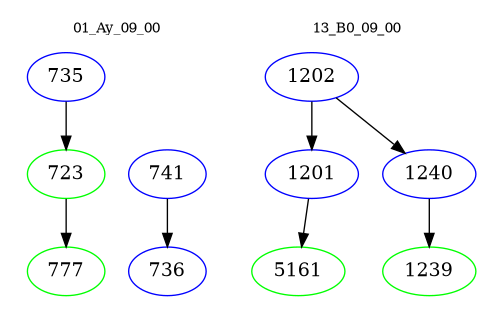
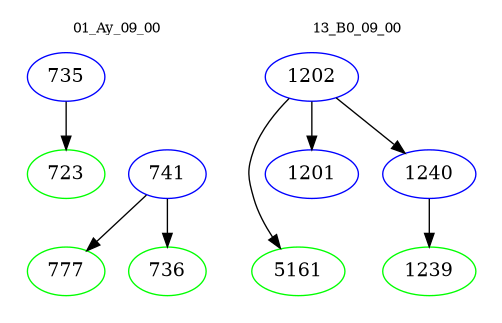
(66, 216) -> (122, 218)
(306, 216) -> (250, 164)
(167, 271) -> (167, 271)
